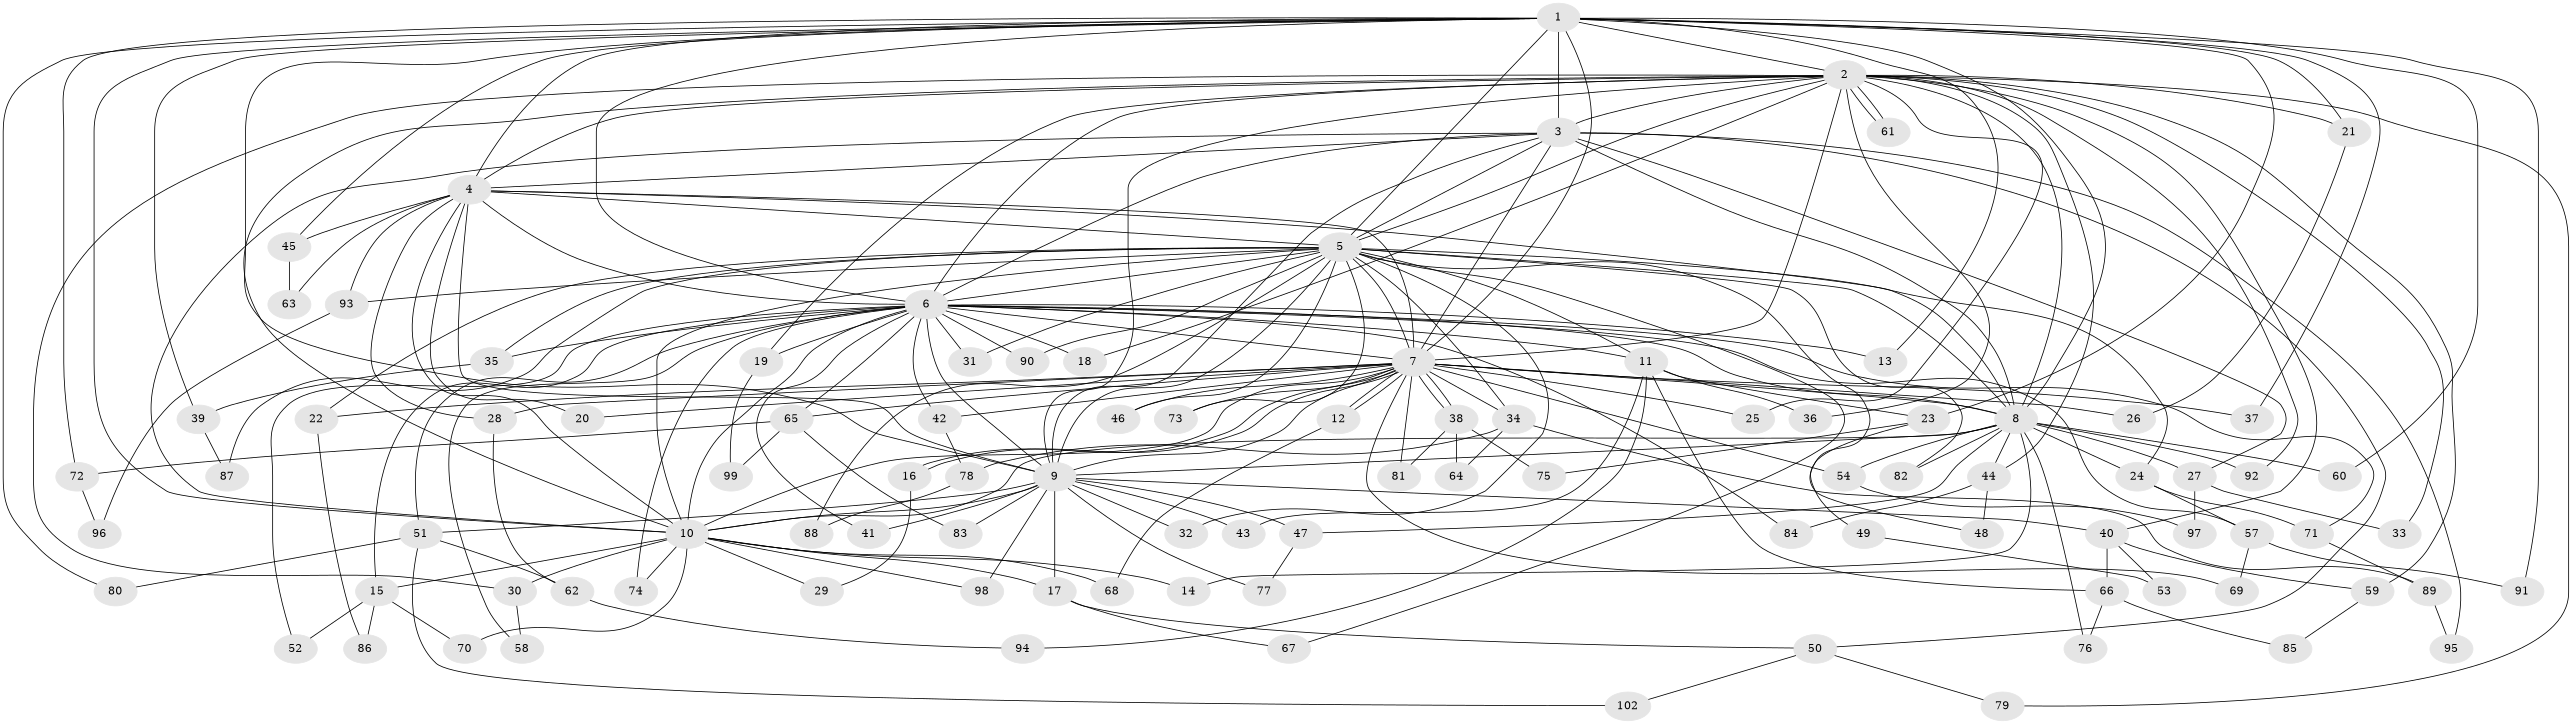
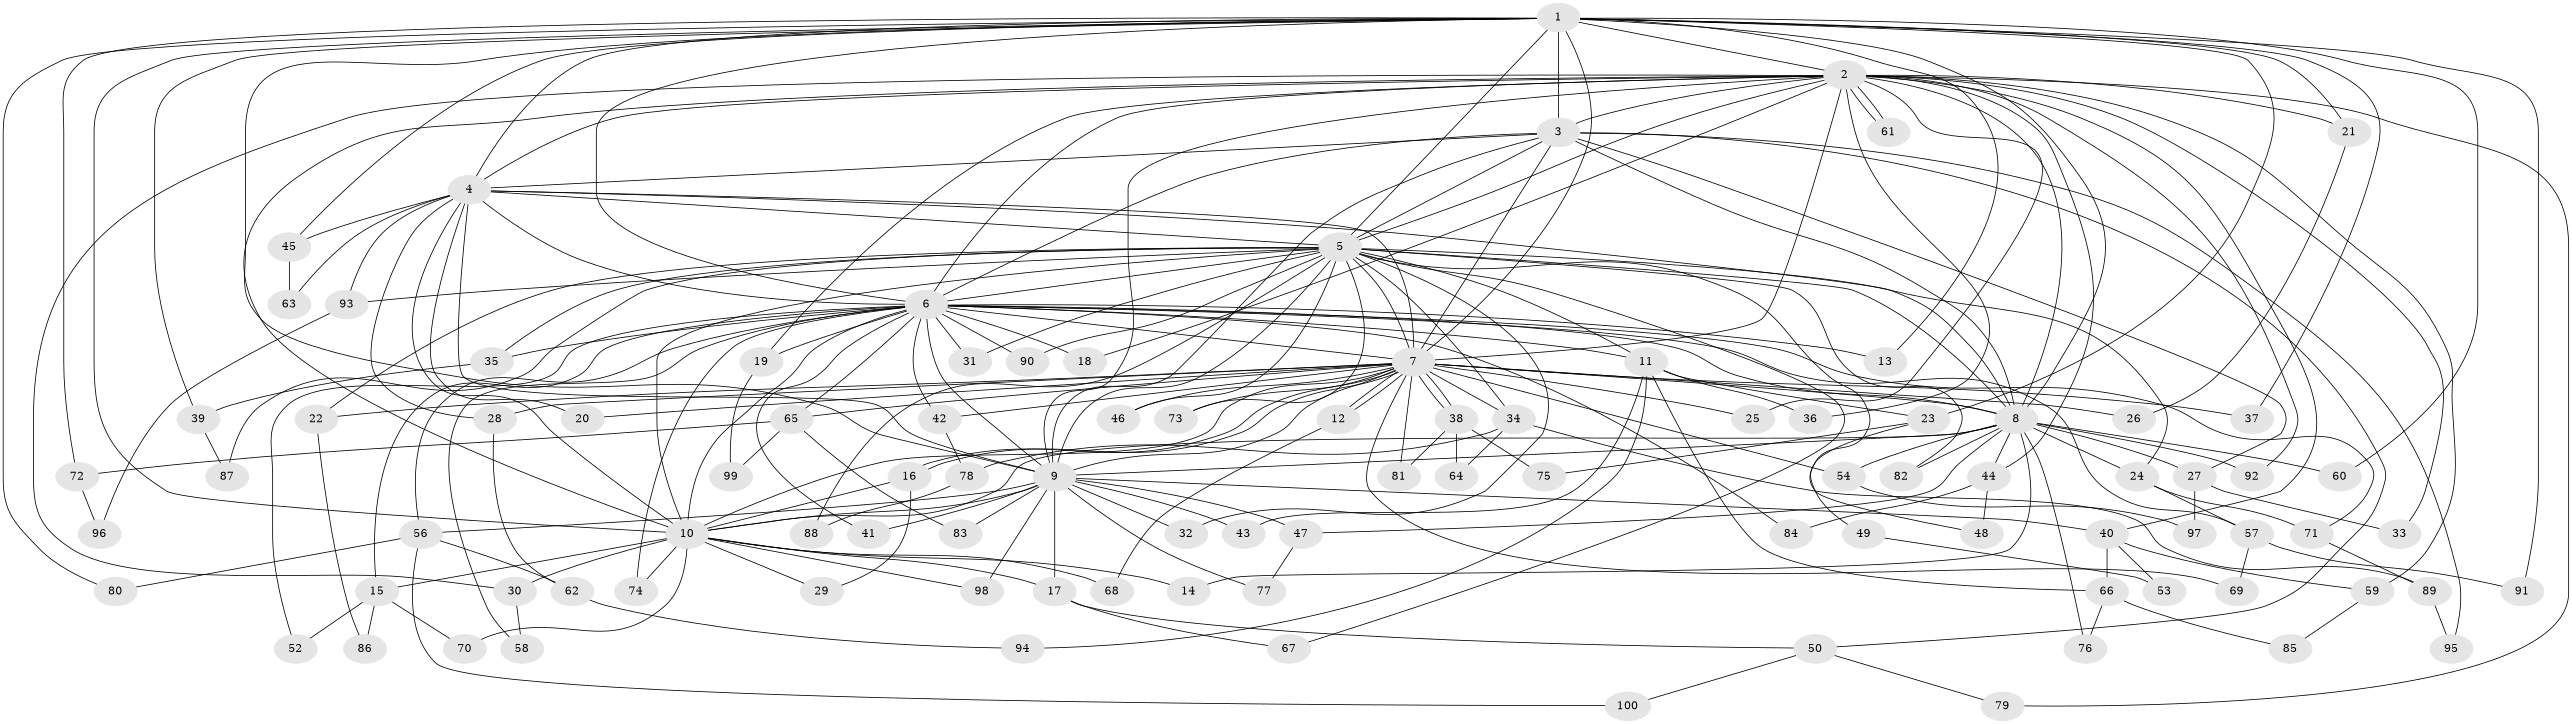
(554, 162) -> (803, 504)
(421, 534) -> (421, 534)
(1628, 706) -> (1628, 706)
